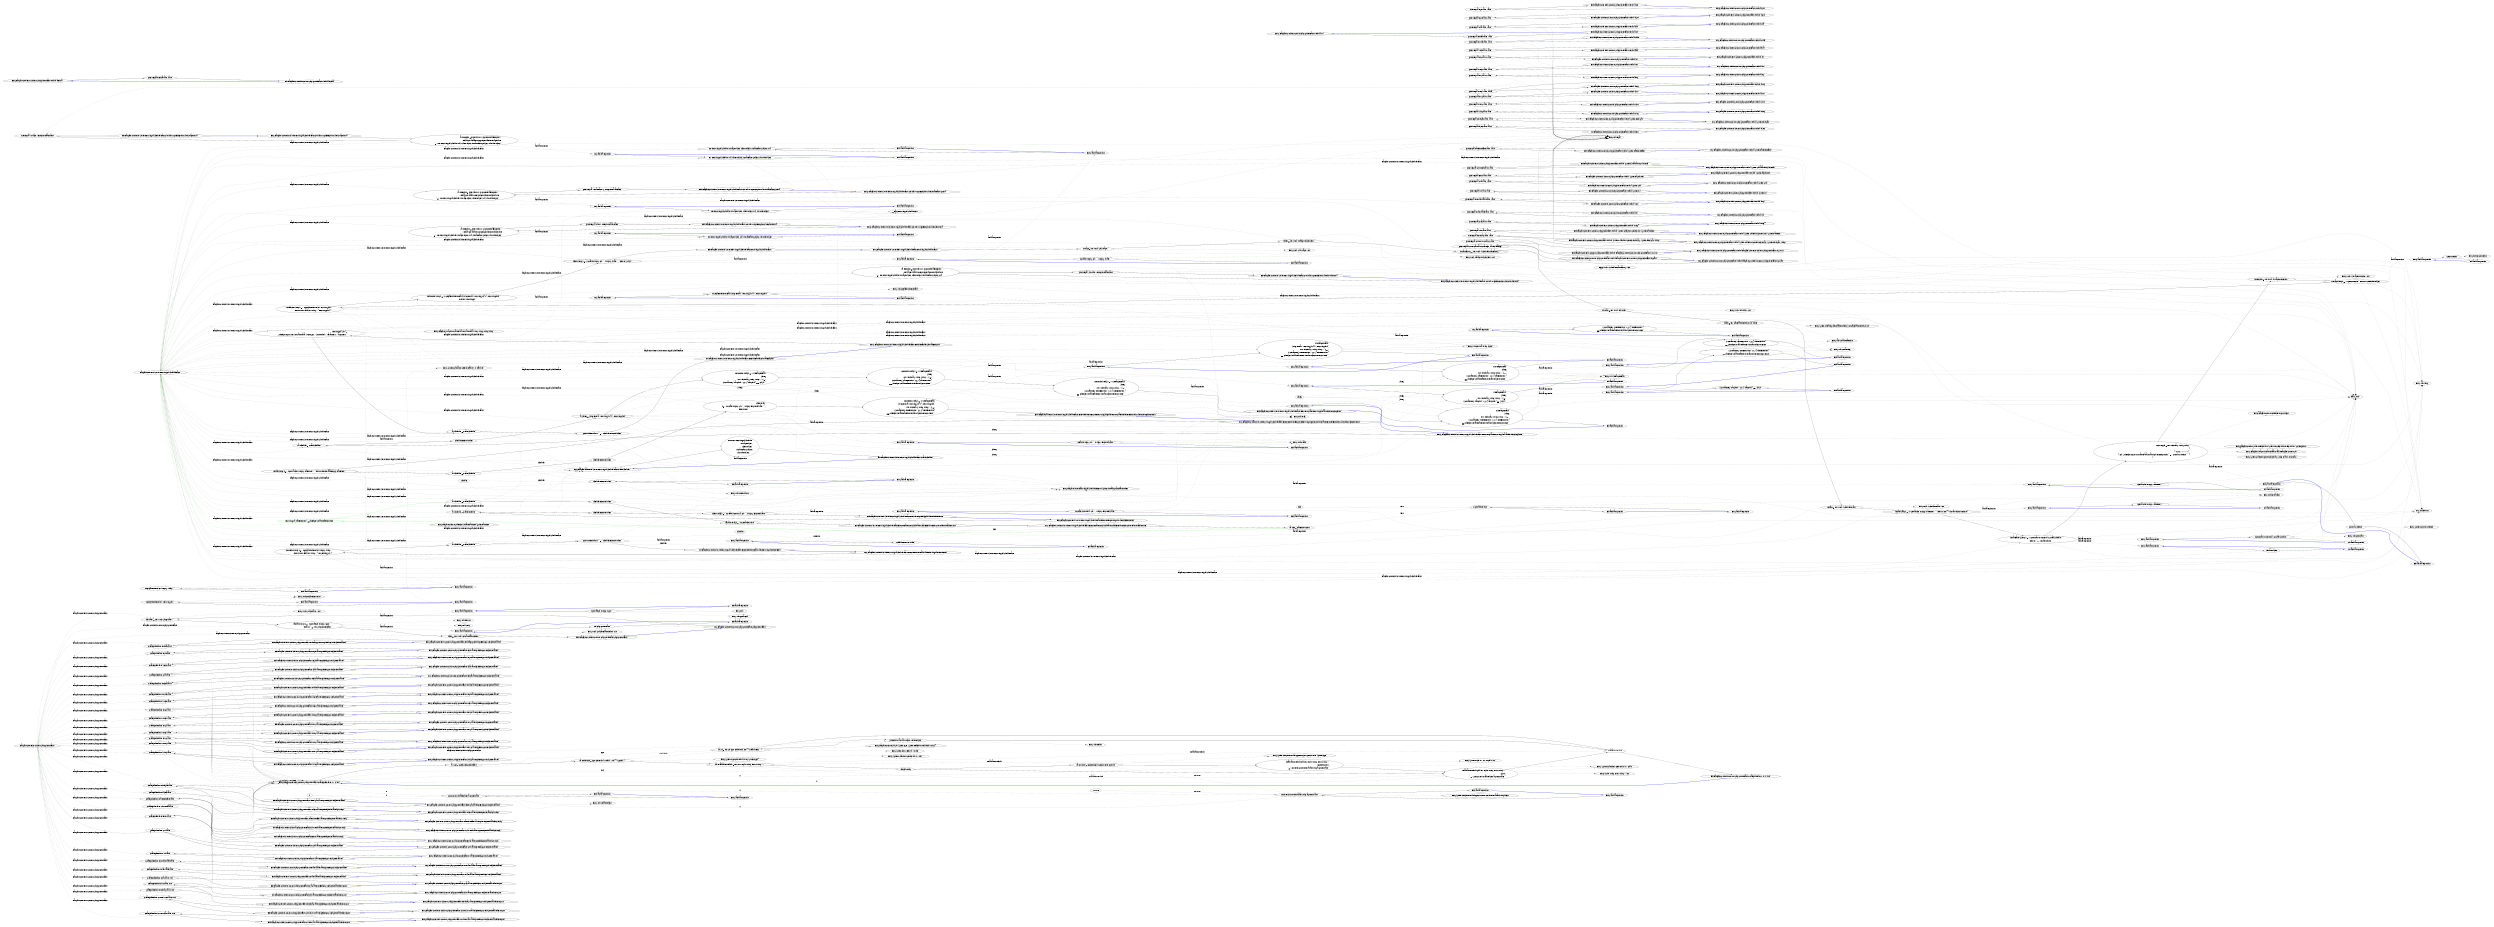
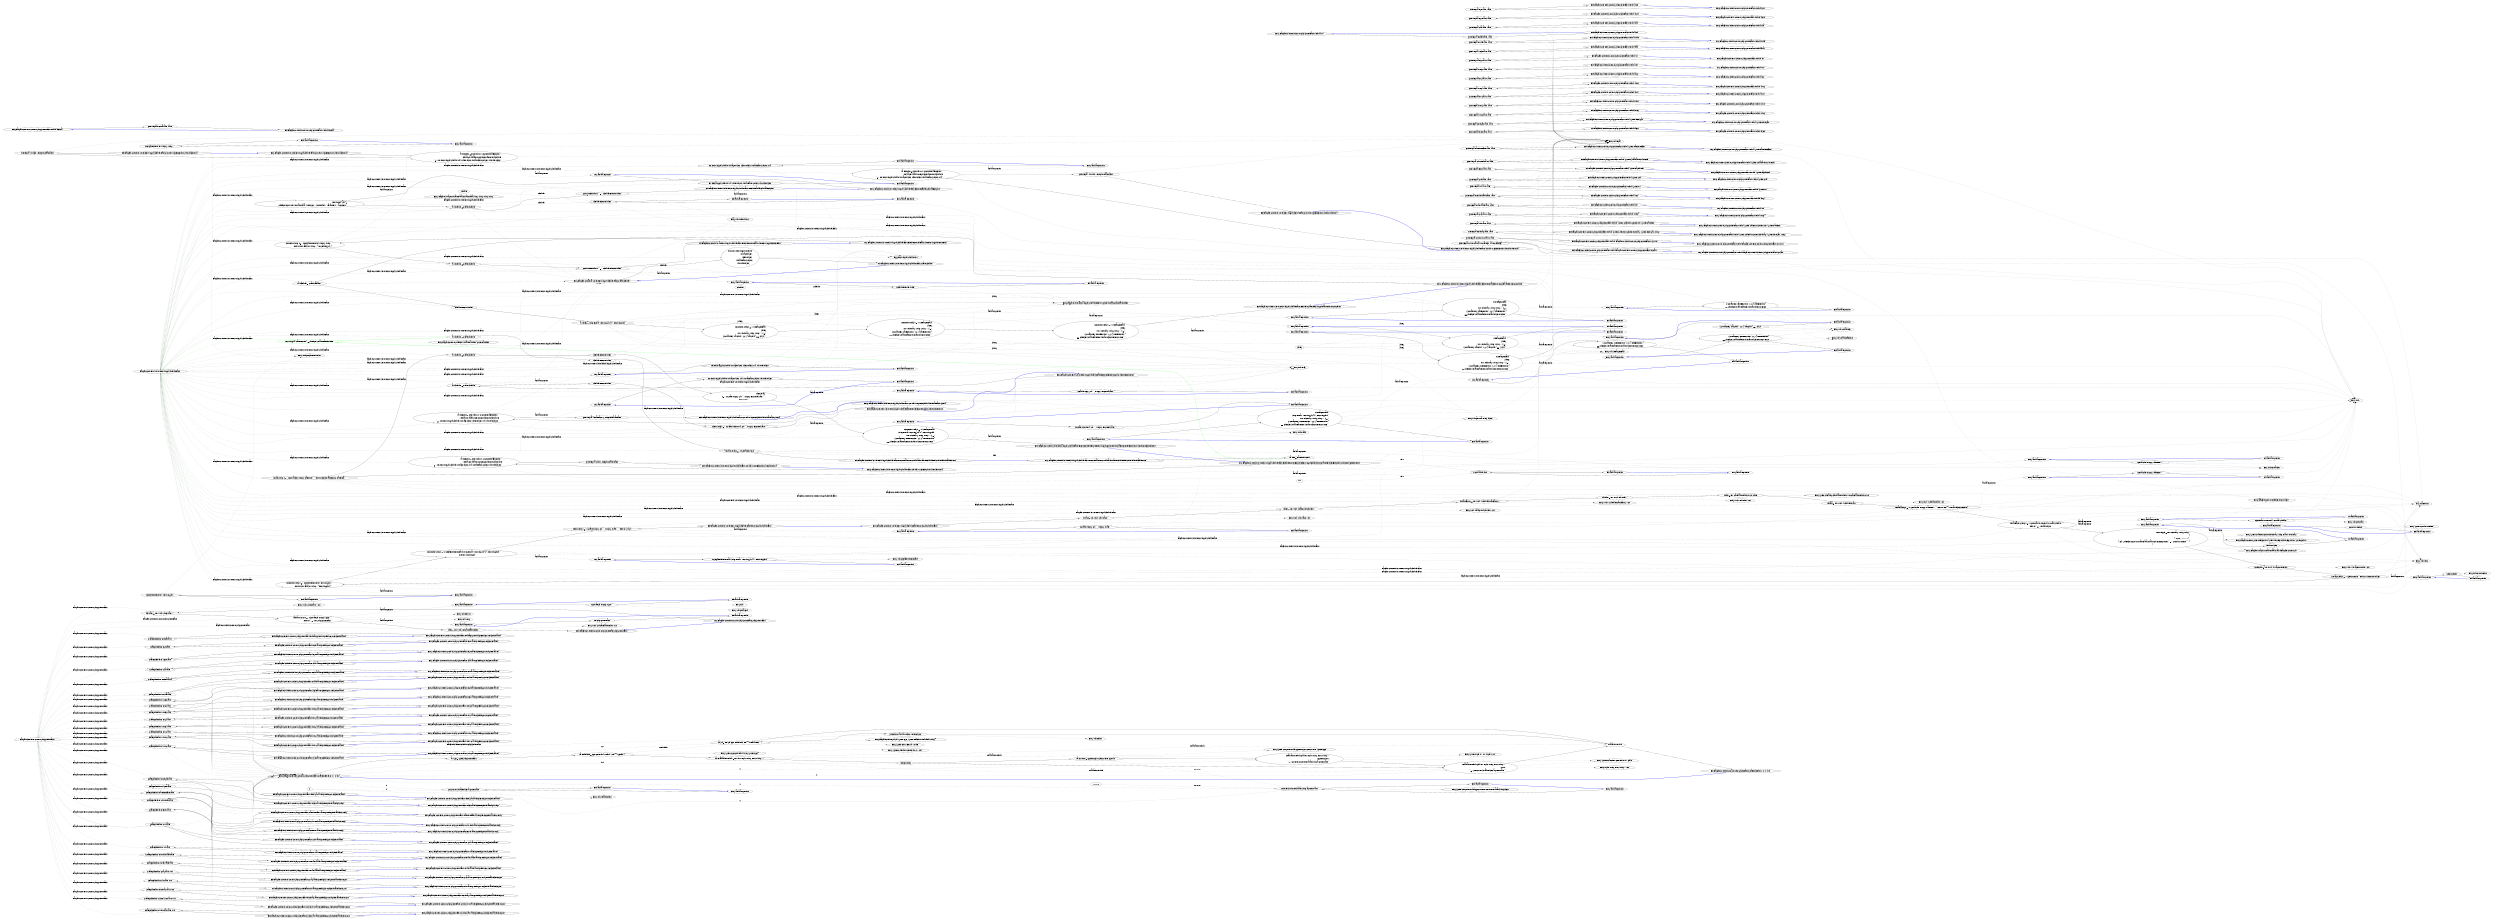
(464, 368) -> none
